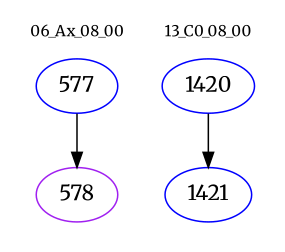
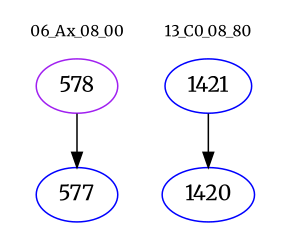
(208, 32) -> (208, 32)
(77, 133) -> (77, 133)
(208, 133) -> (208, 133)
